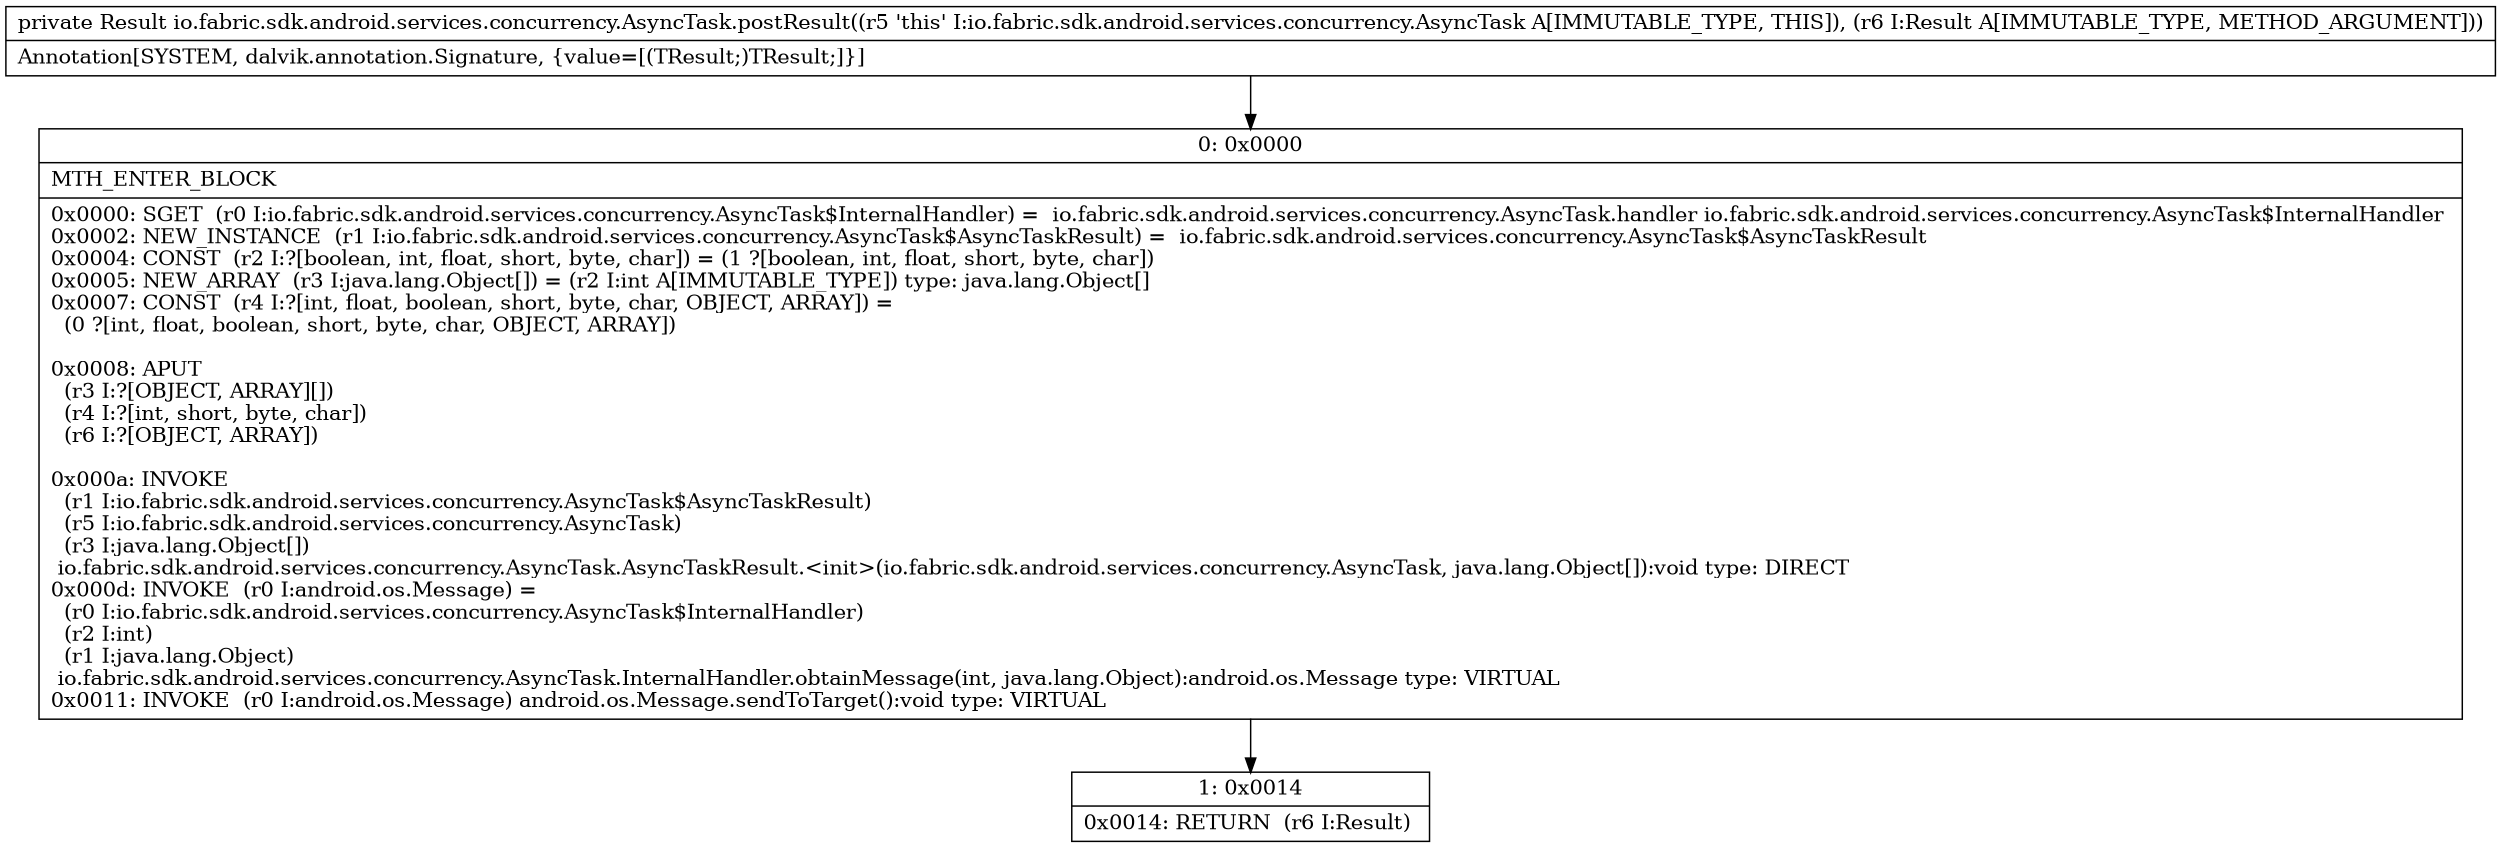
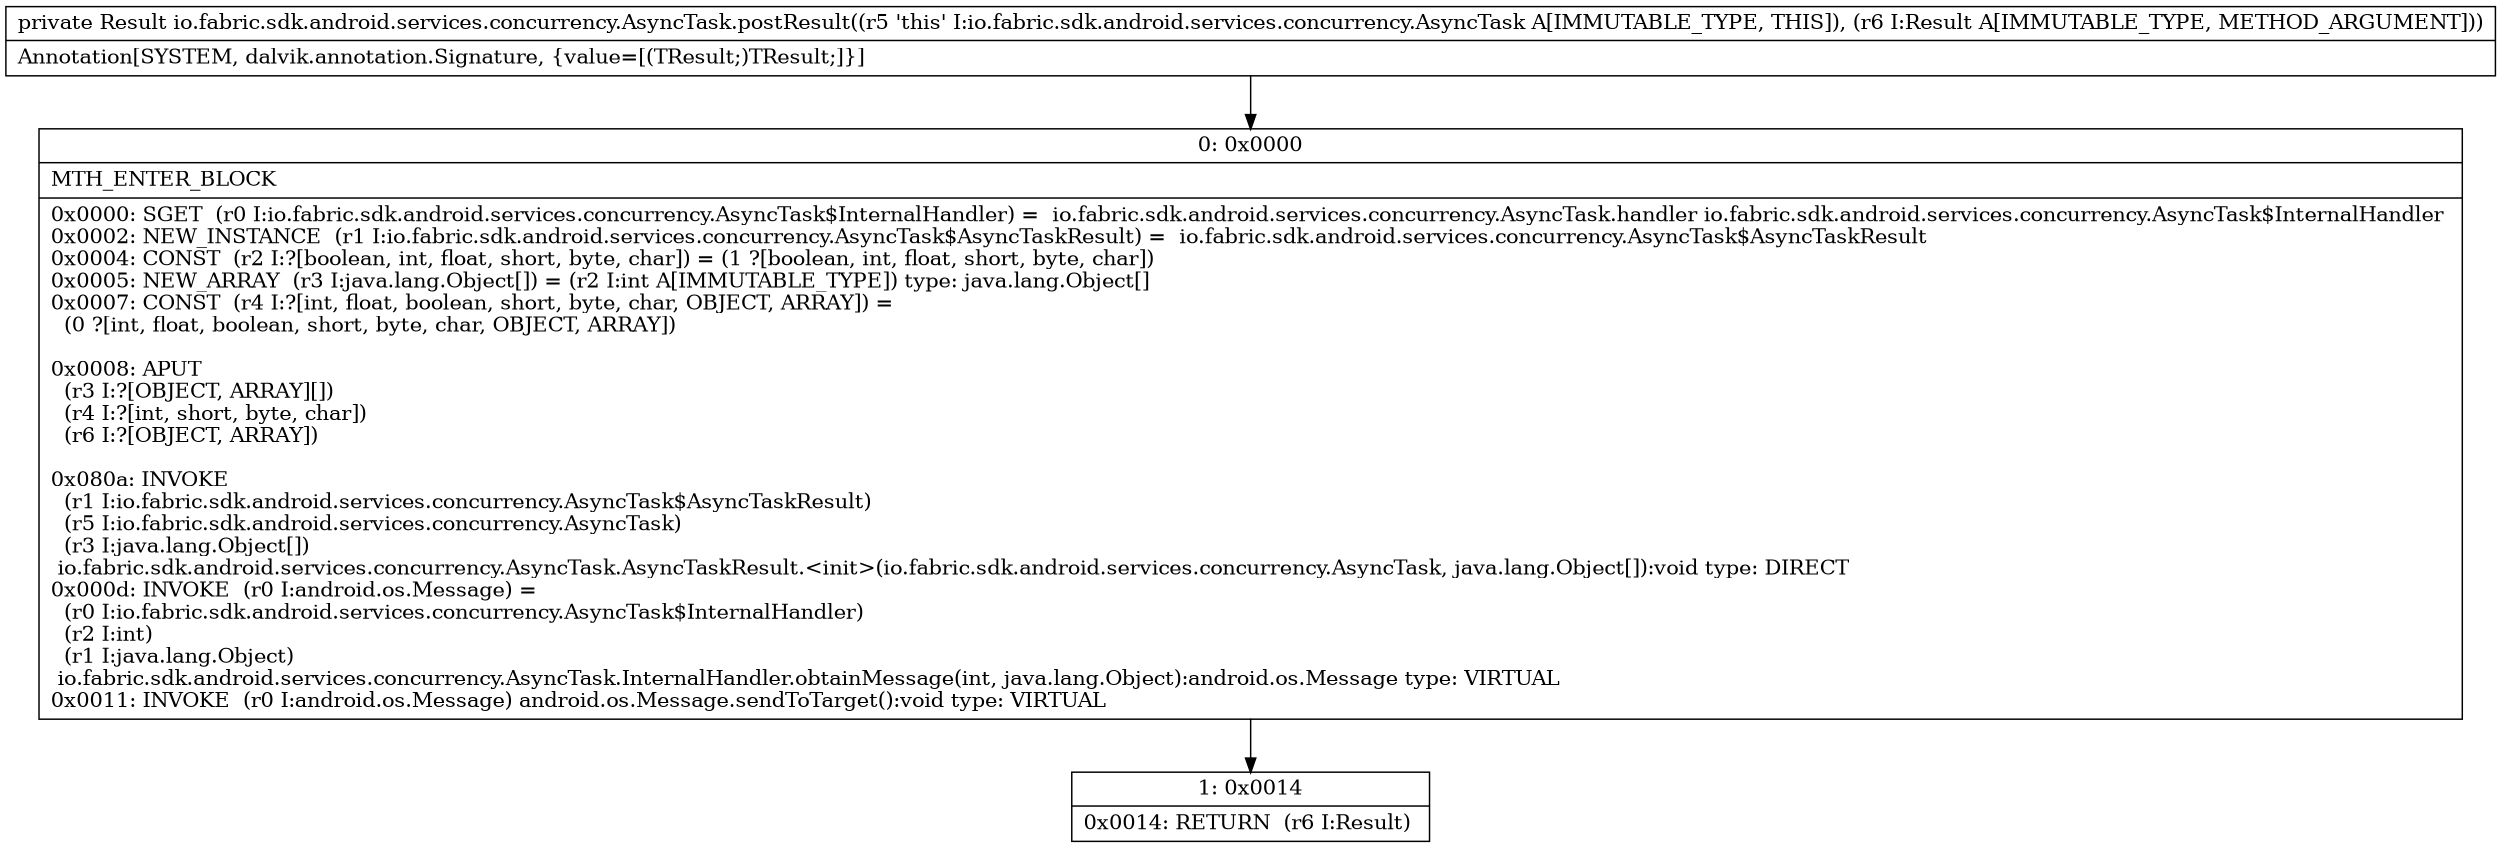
(146, 480) -> (146, 480)
